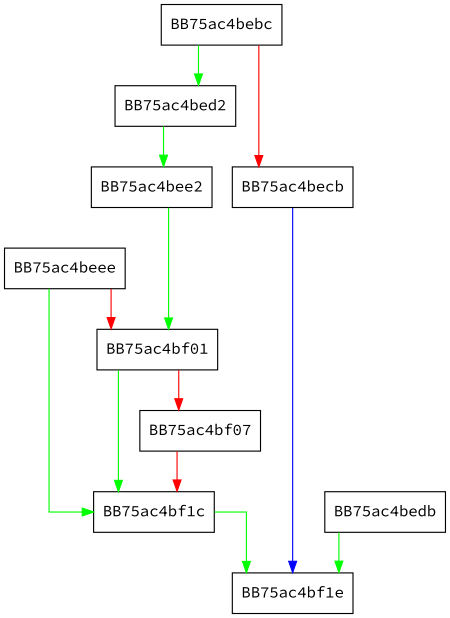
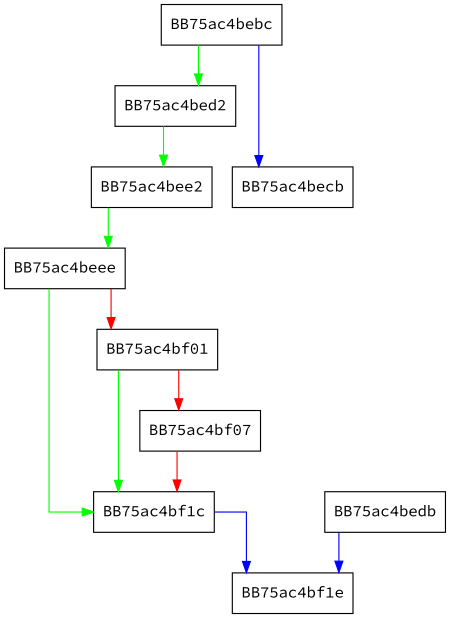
(259, 100) -> (259, 100)
(169, 263) -> (108, 222)
(293, 385) -> none
(246, 521) -> (246, 521)
(339, 547) -> (339, 547)
